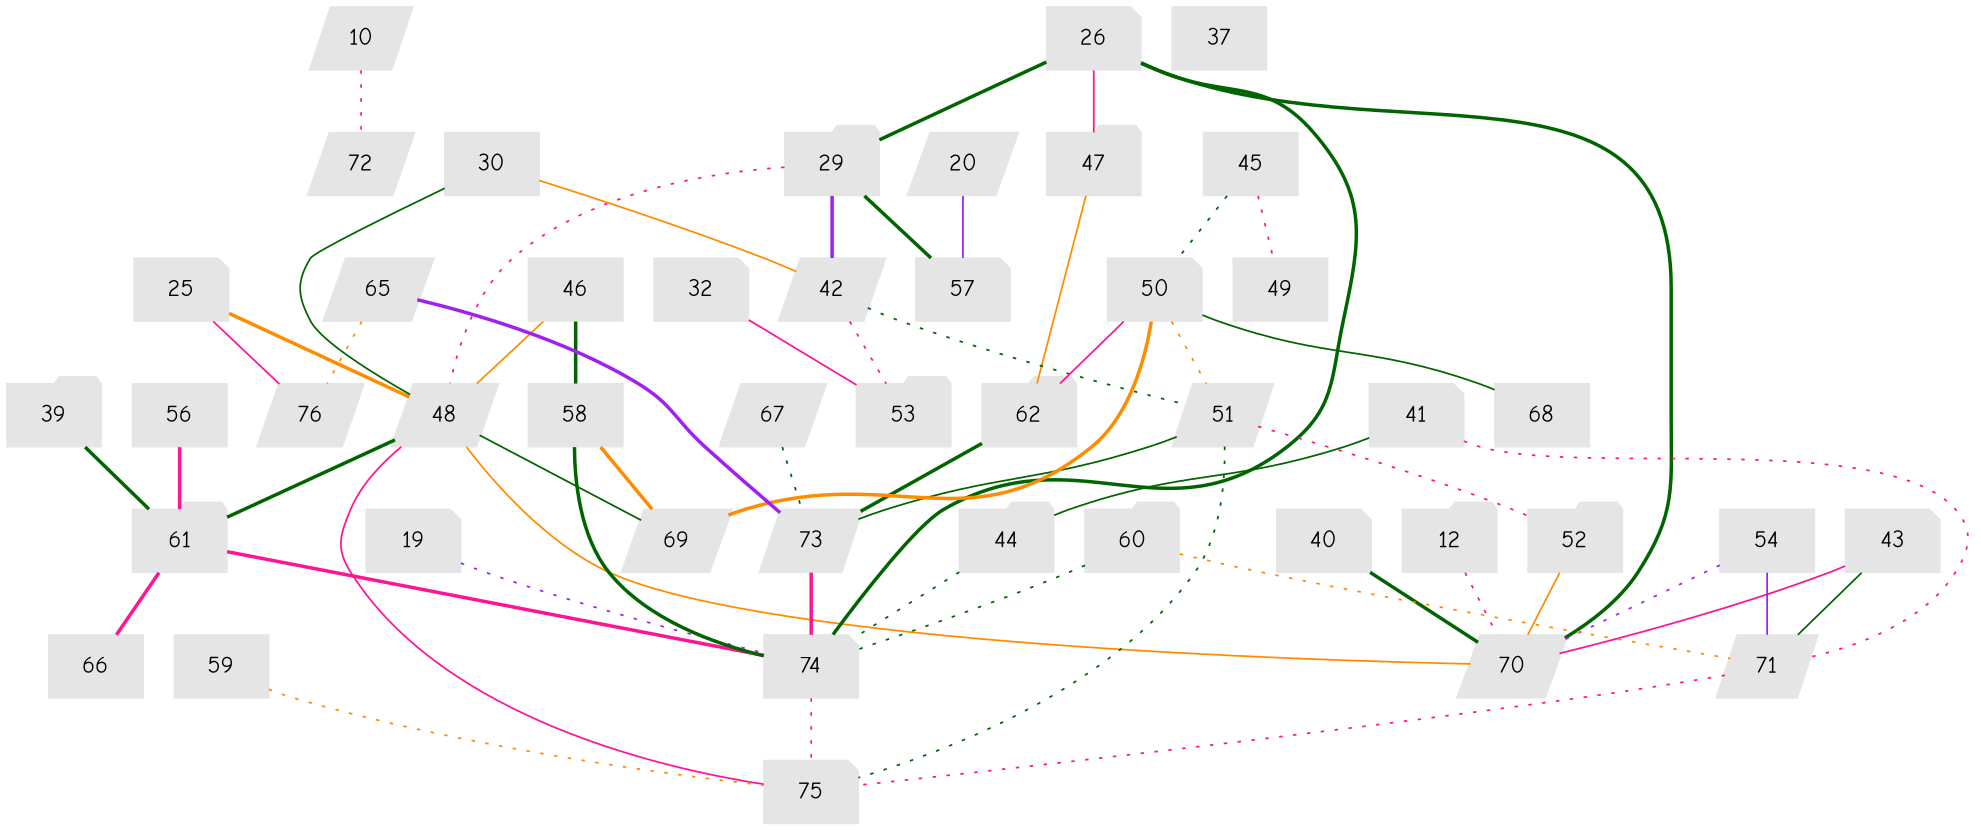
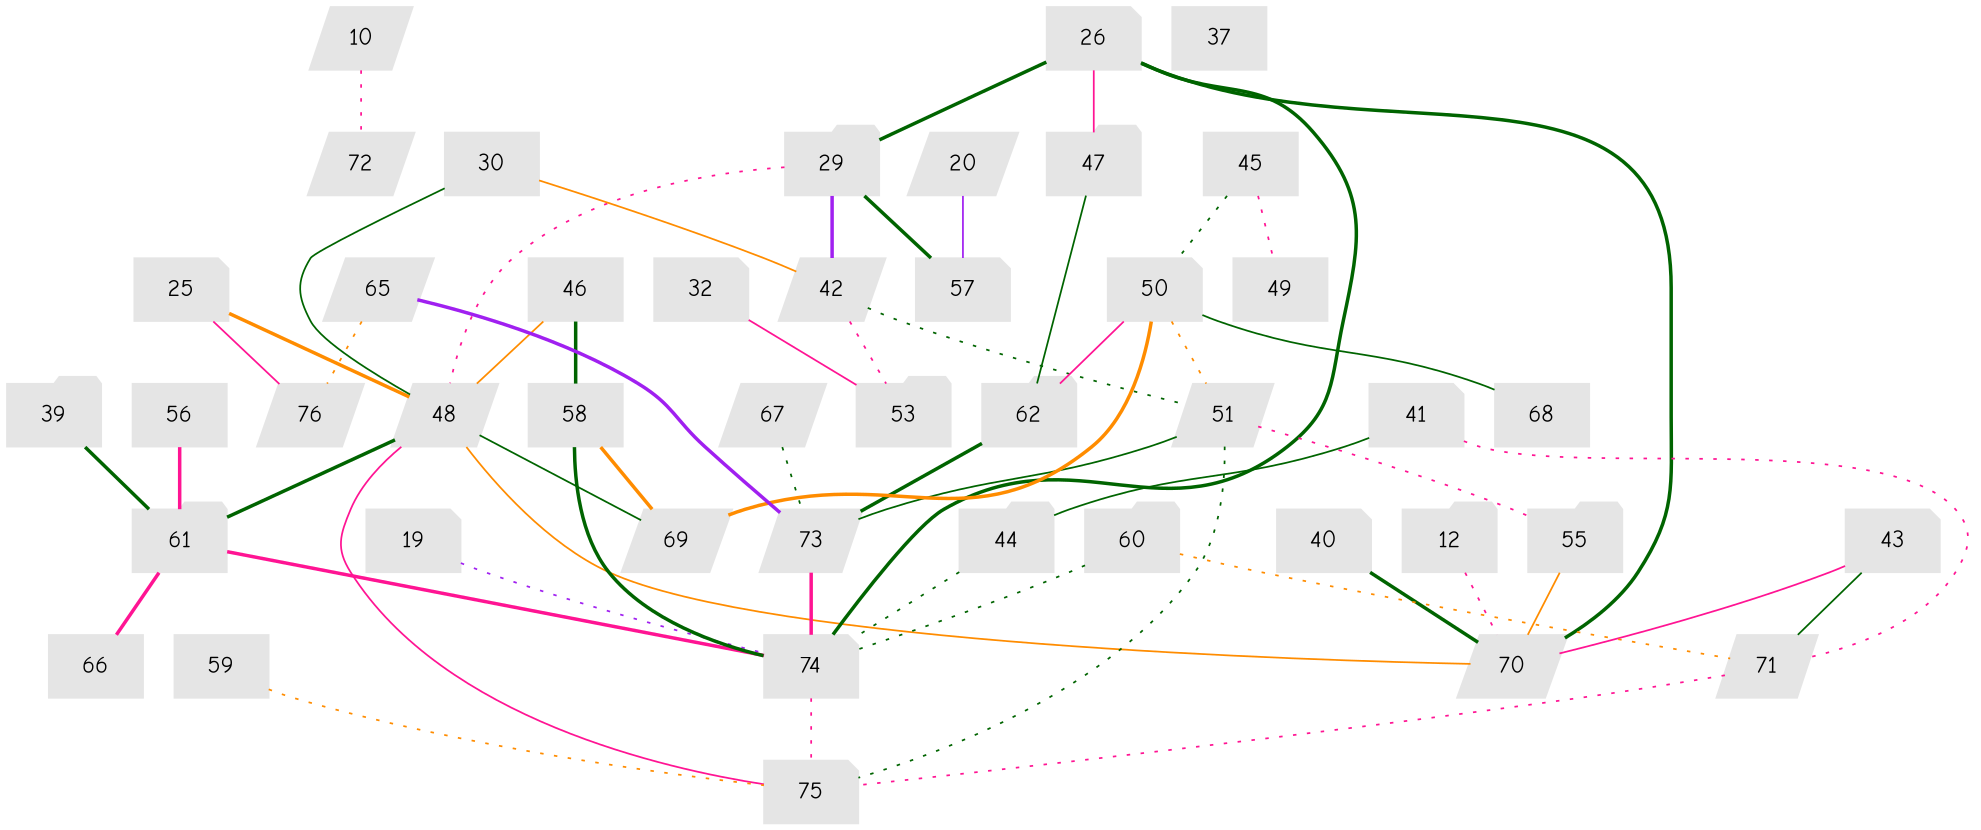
(1062, 290) -> (1062, 290)
(1575, 541) -> (1575, 541)
(1767, 541) -> none
